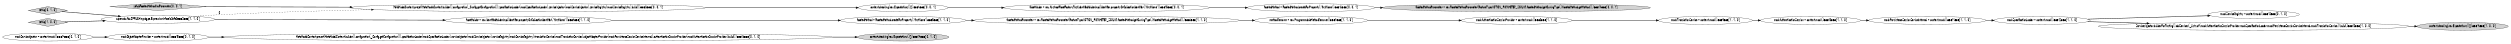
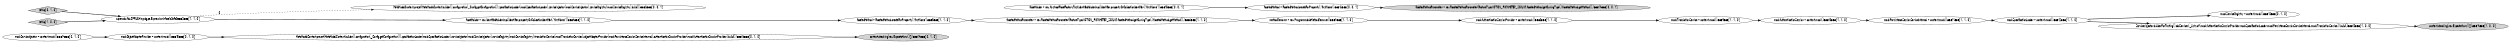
(158, 7) -> none
(903, 8) -> none
